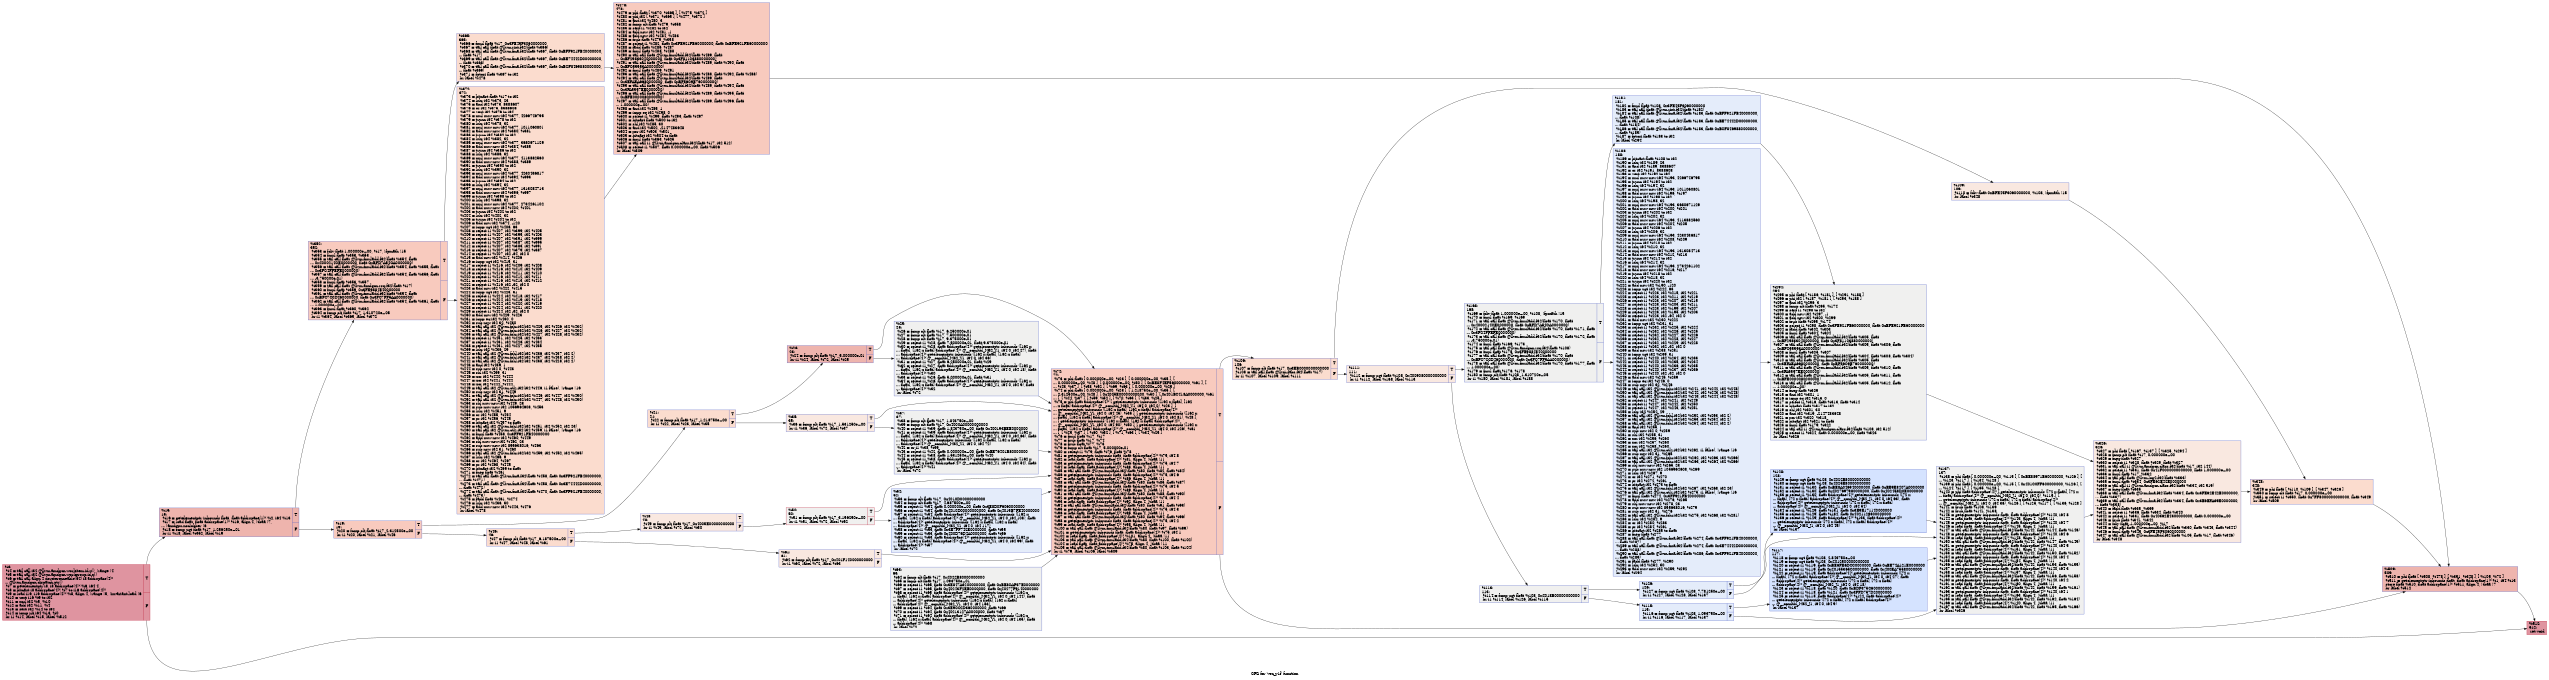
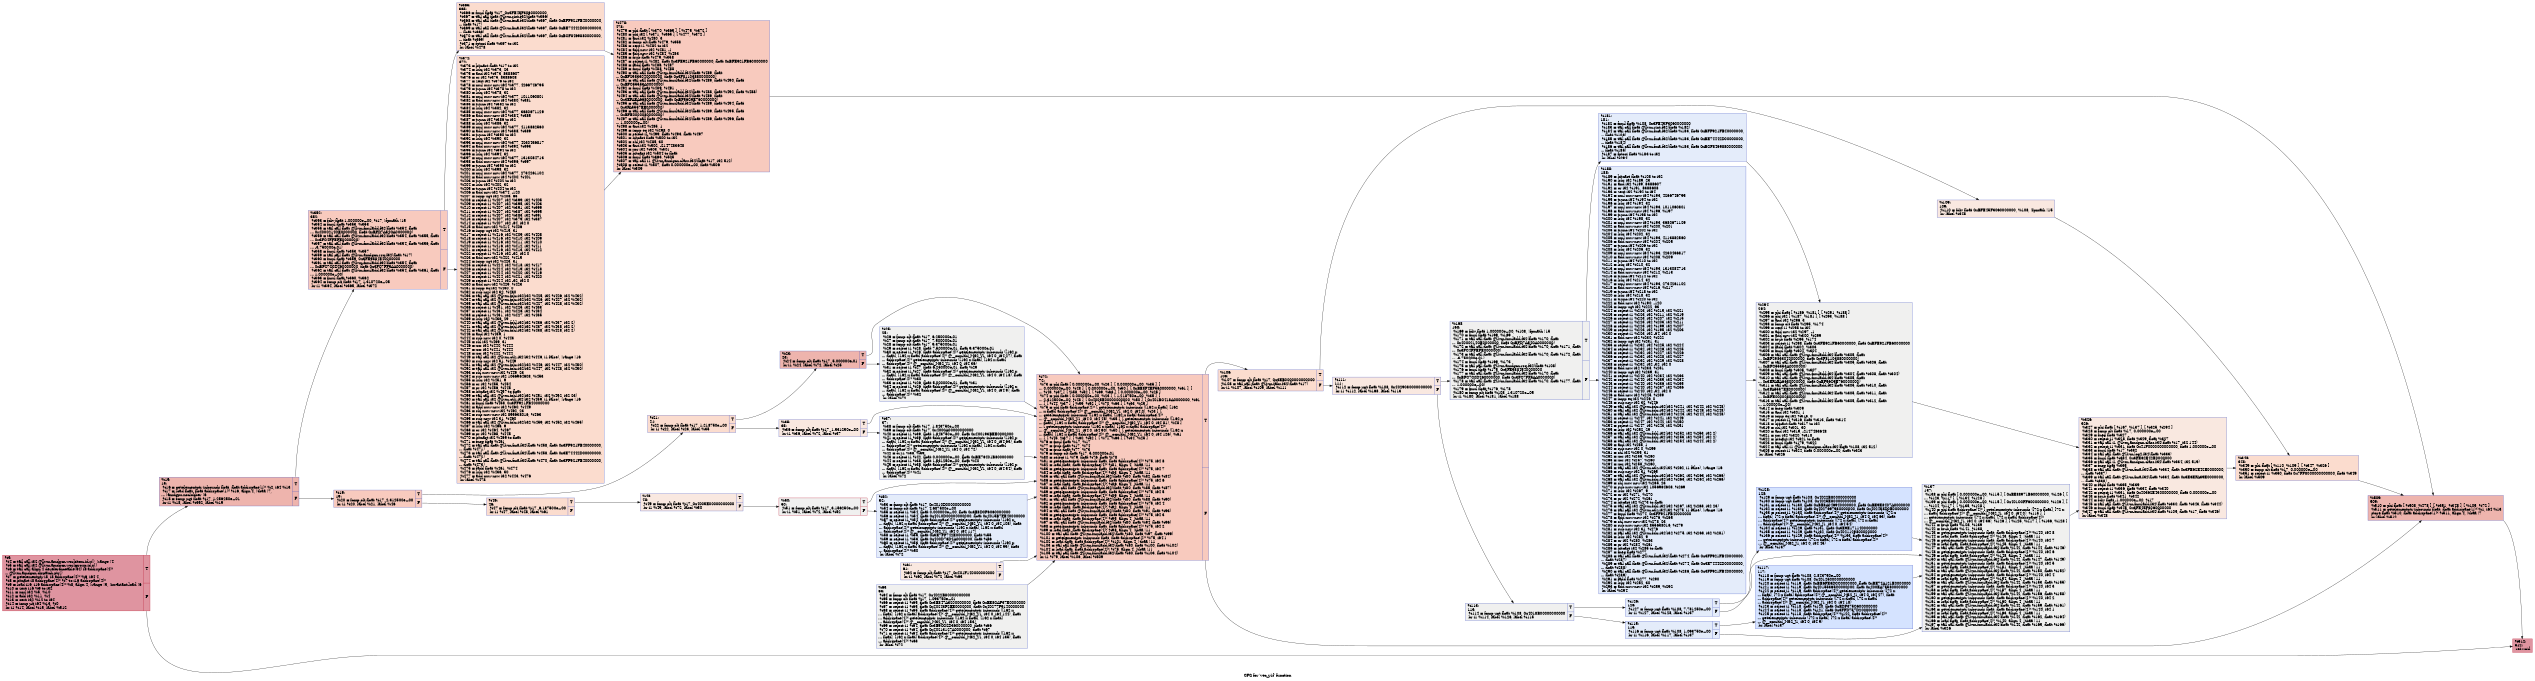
(676, 545) -> none
(913, 545) -> (899, 551)
